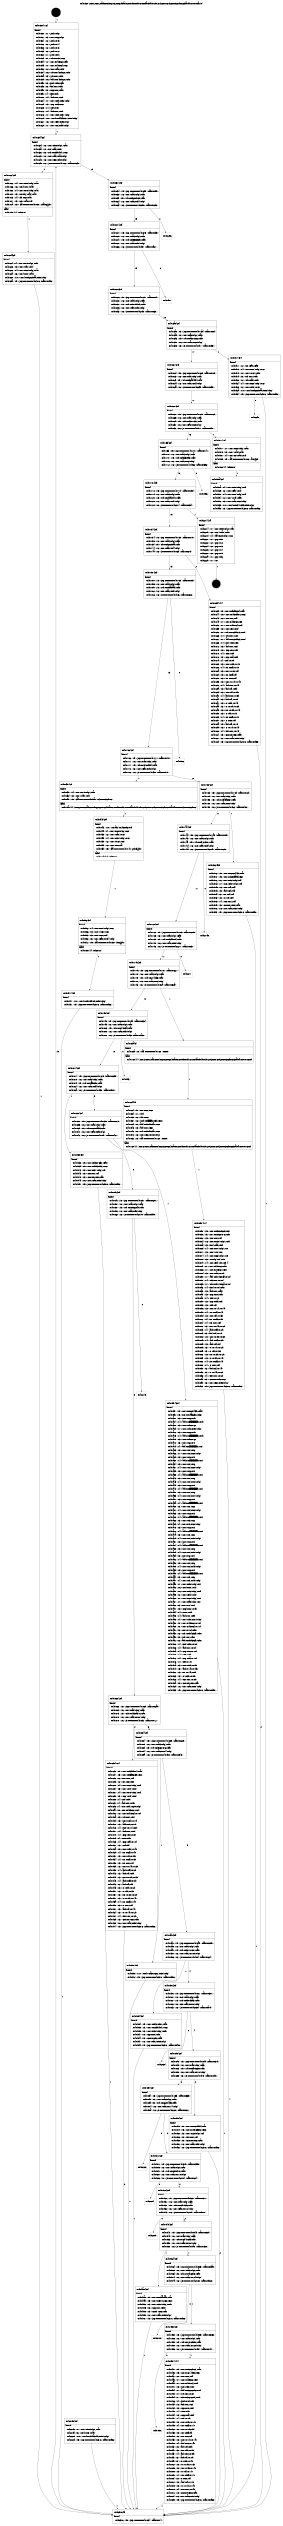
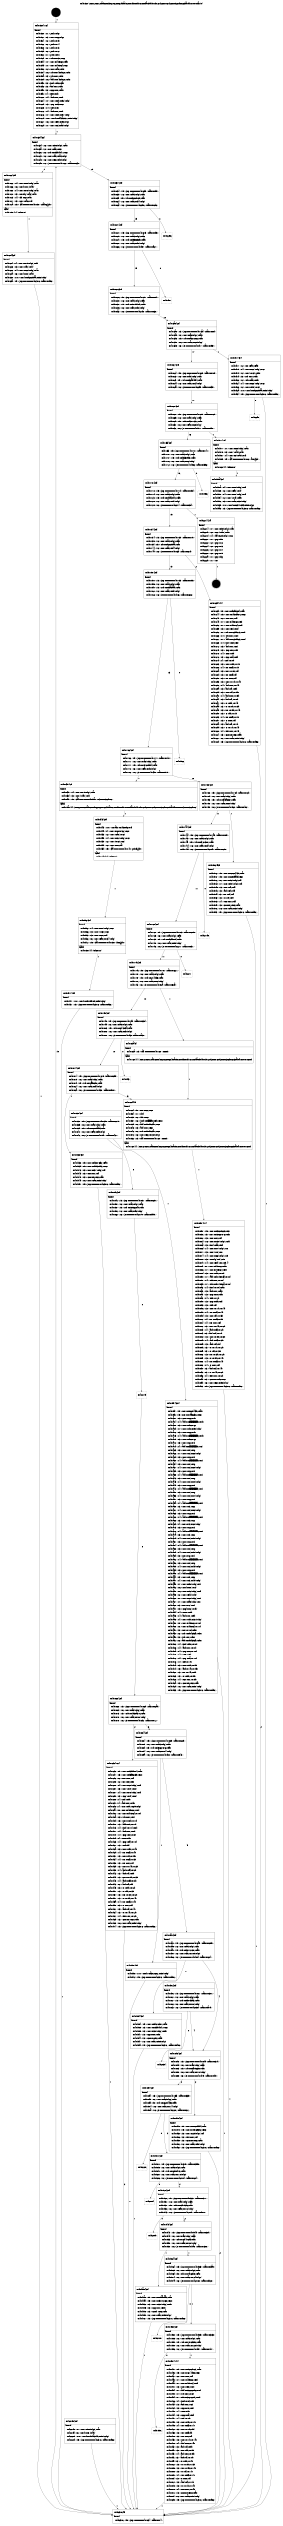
(94, 1101) -> (124, 1096)
(133, 1456) -> (138, 1546)
(189, 1971) -> (218, 2004)
